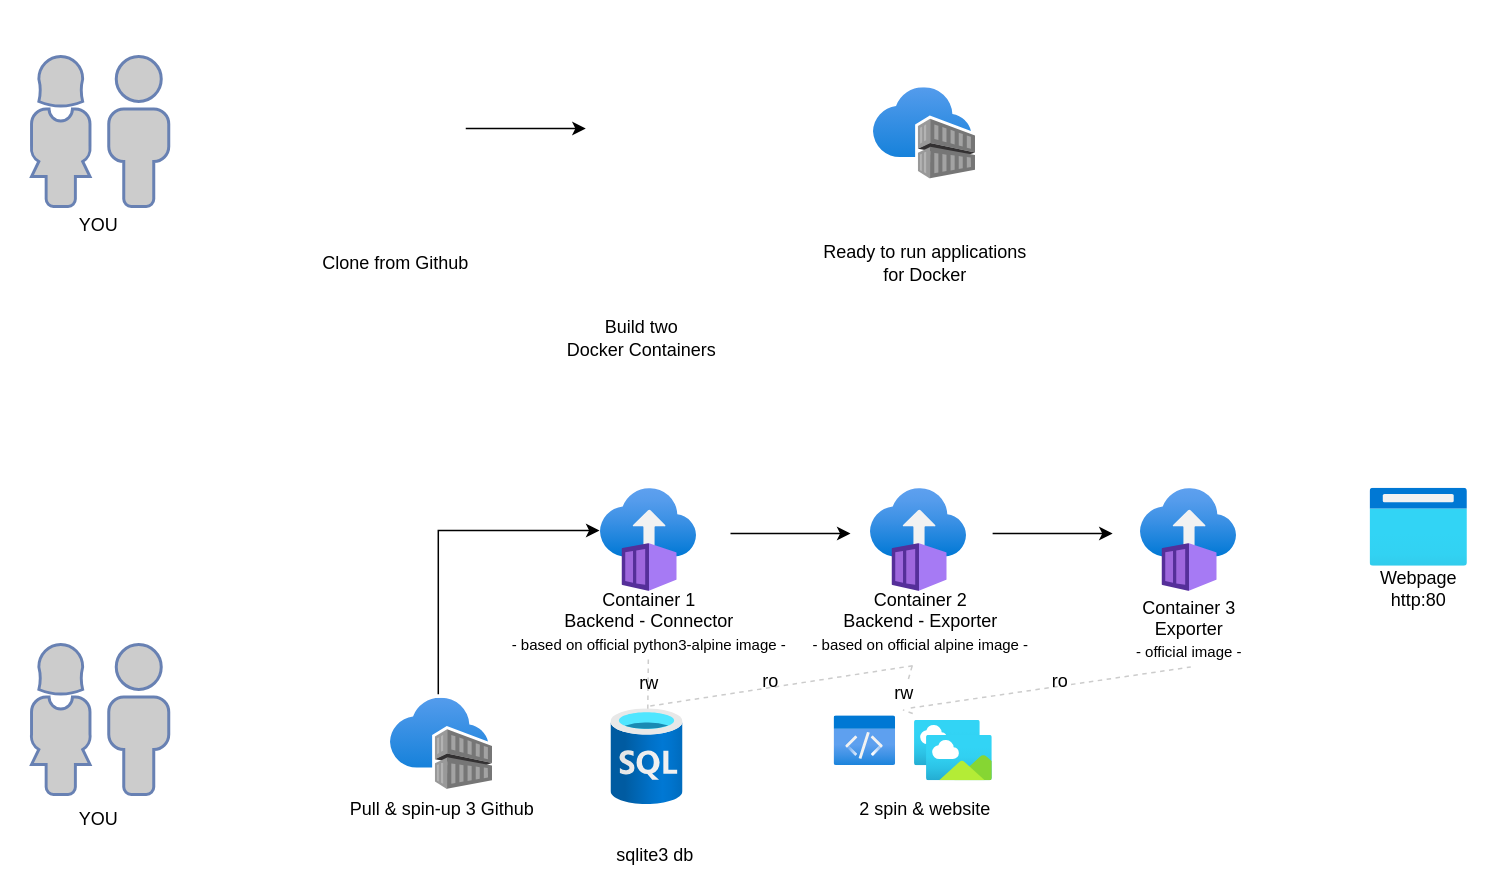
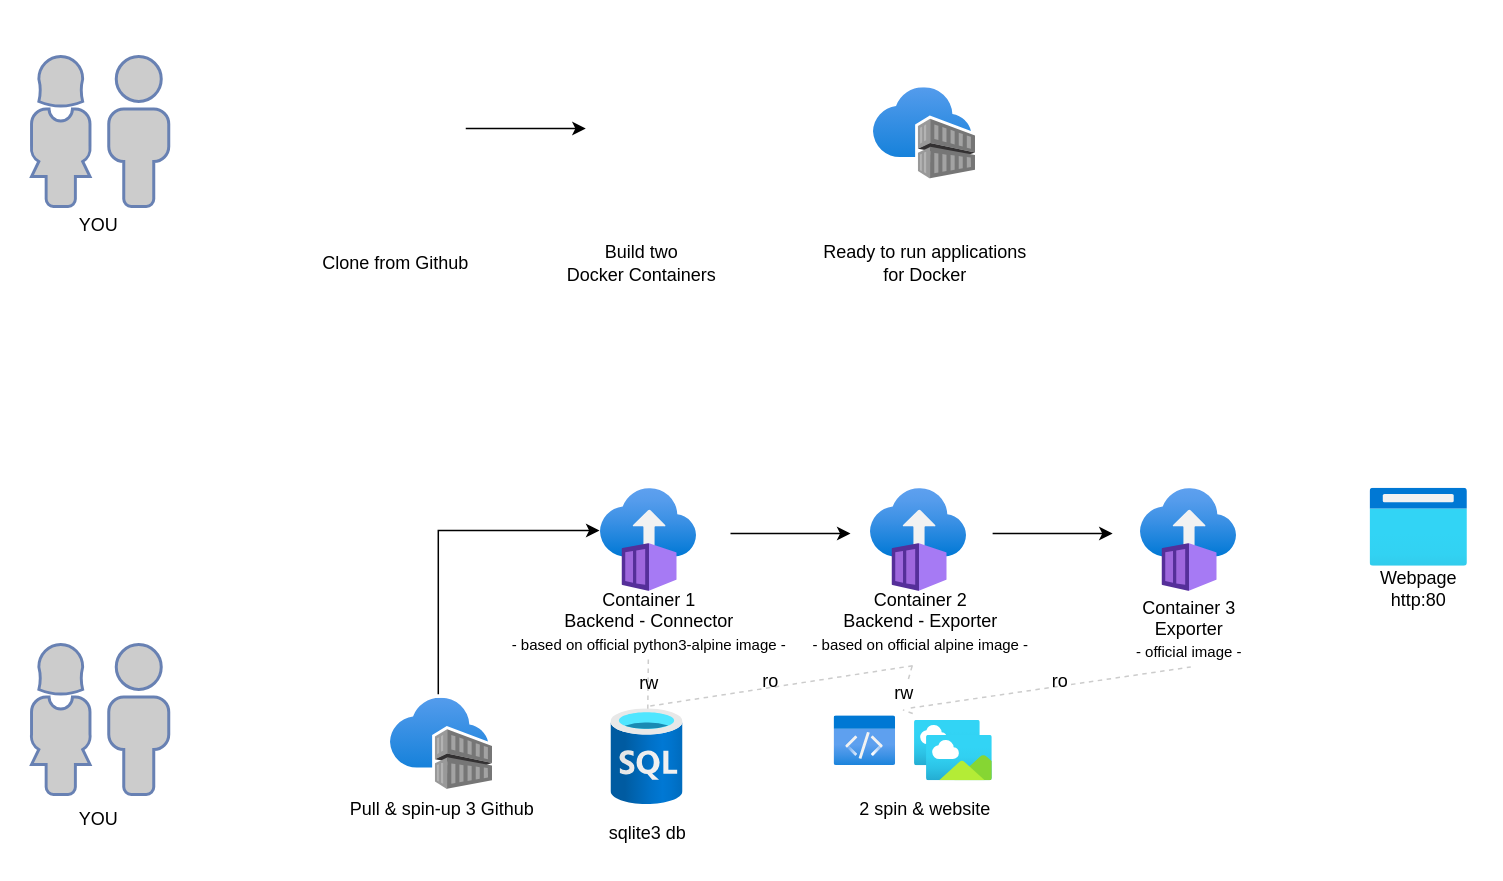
(641, 338) -> (641, 263)
(655, 856) -> (647, 833)
